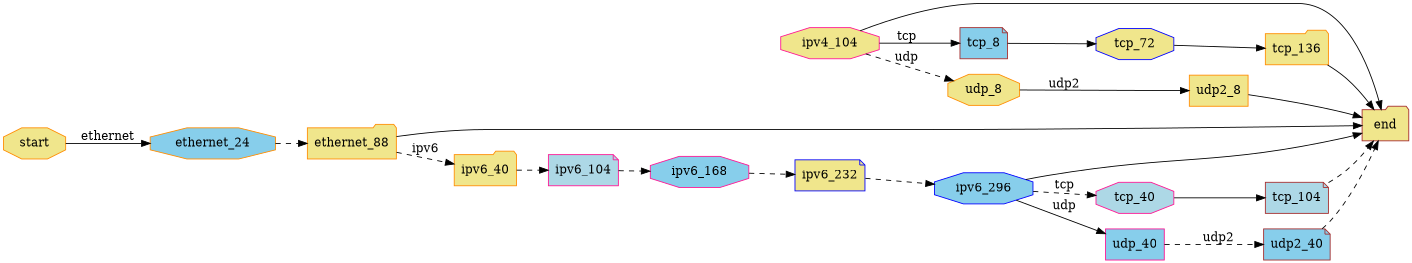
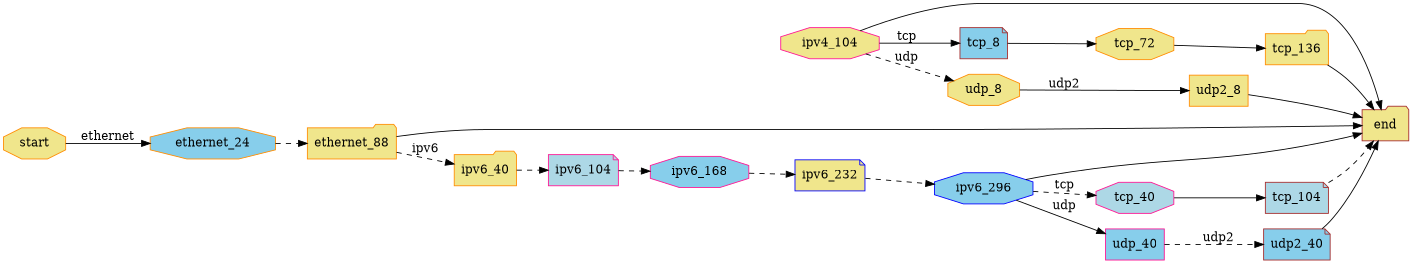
(1135, 44) -> (1135, 44)
(1352, 191) -> (1352, 191)
